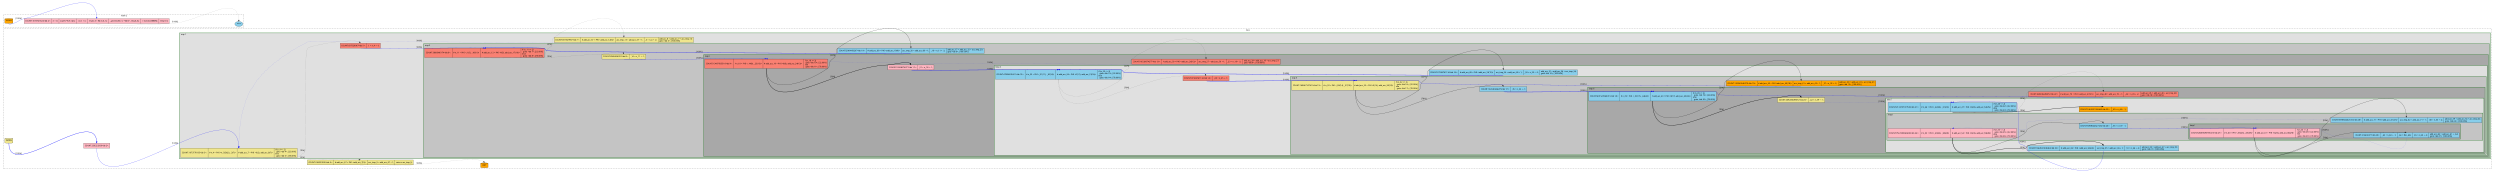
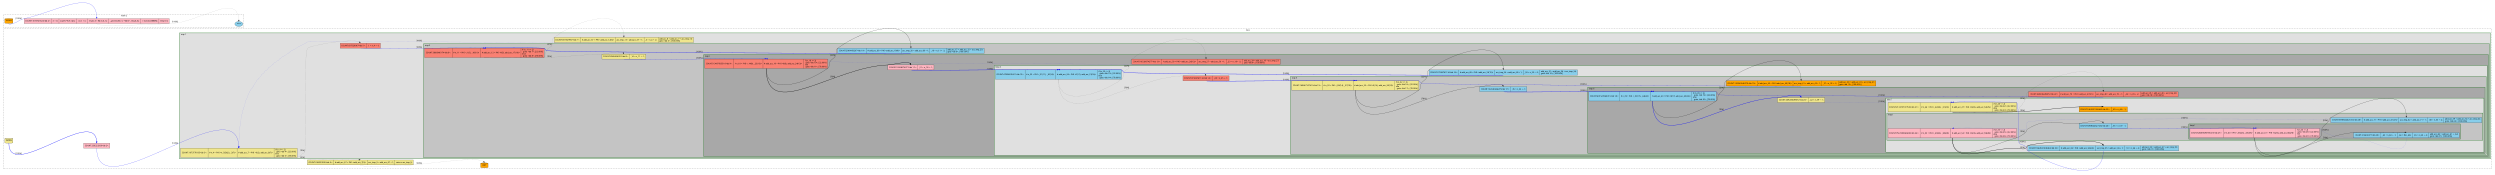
(1952, 107) -> (1952, 107)
(1719, 112) -> (1719, 112)
